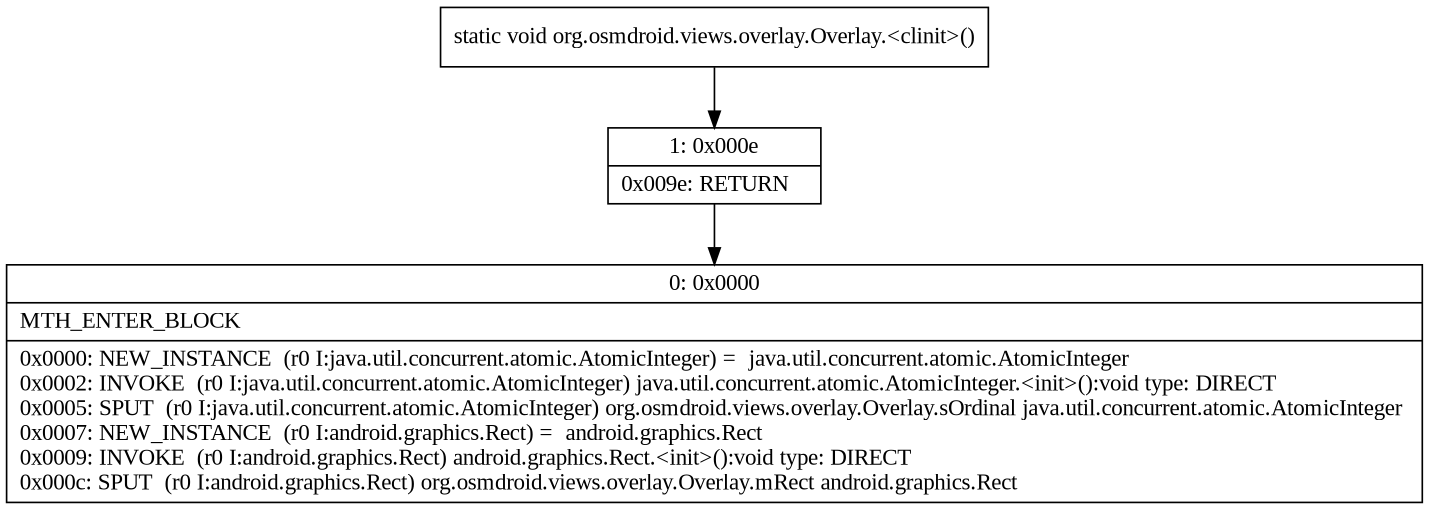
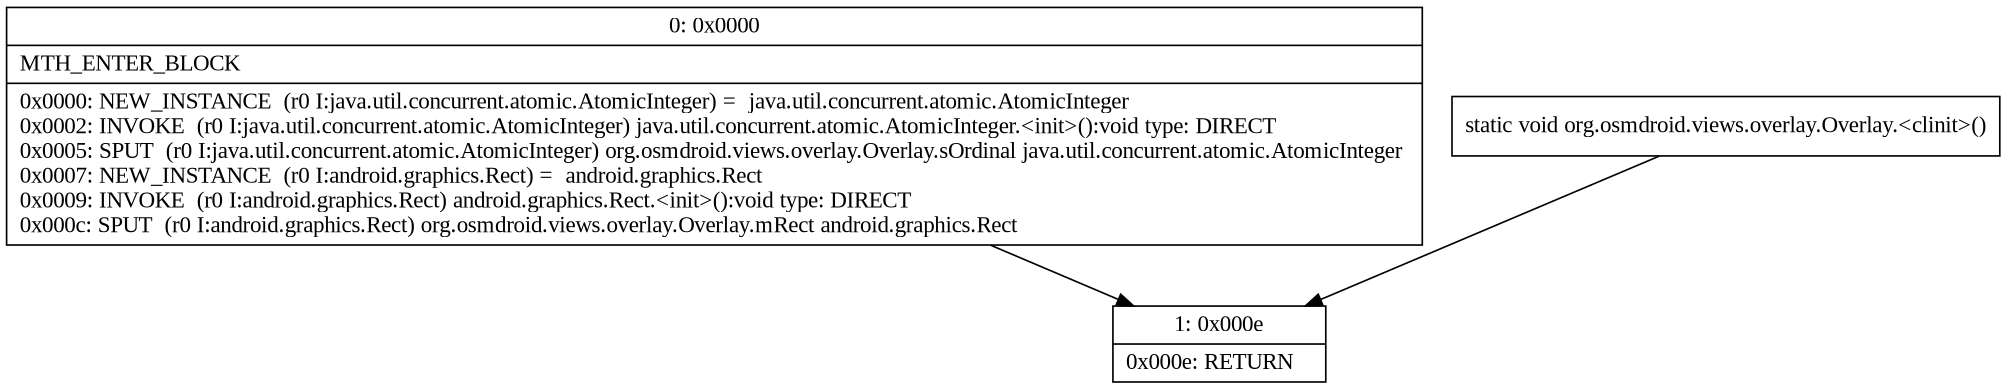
(714, 184) -> (1219, 362)
(714, 226) -> (1054, 272)
